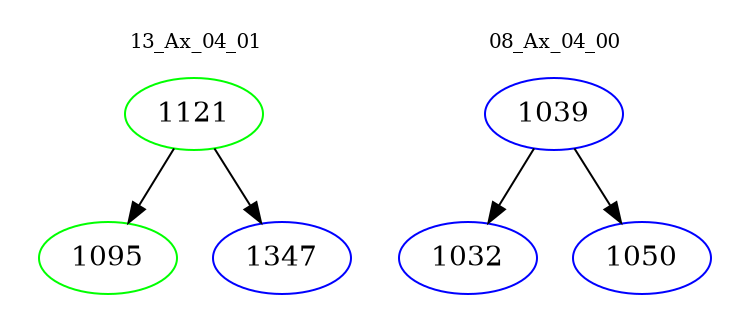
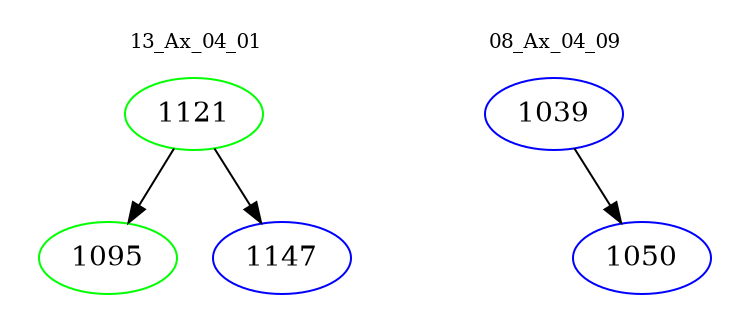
(555, 43) -> (555, 43)
(282, 258) -> (282, 258)
(468, 258) -> none
